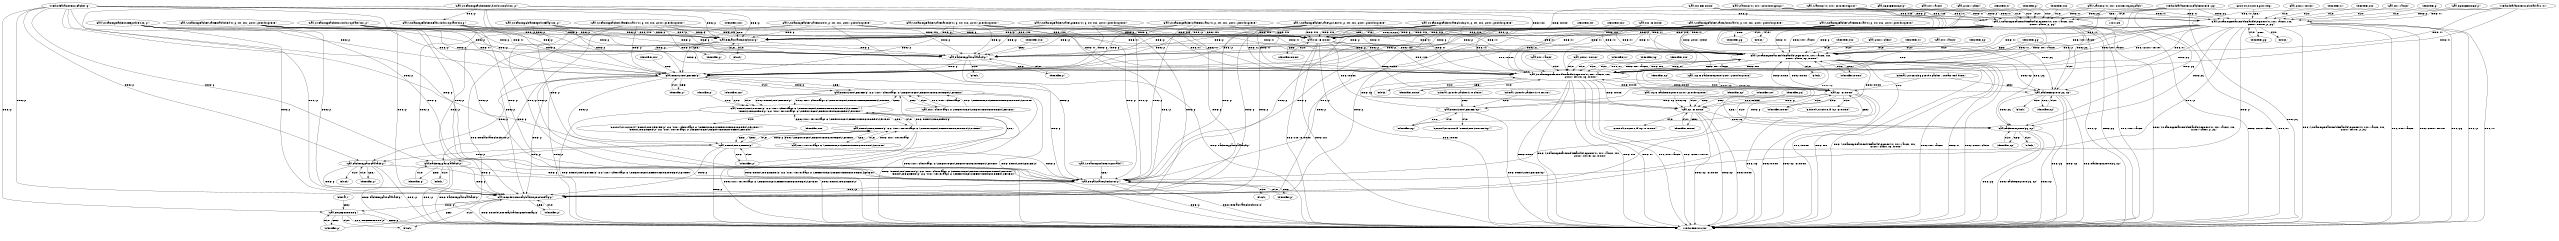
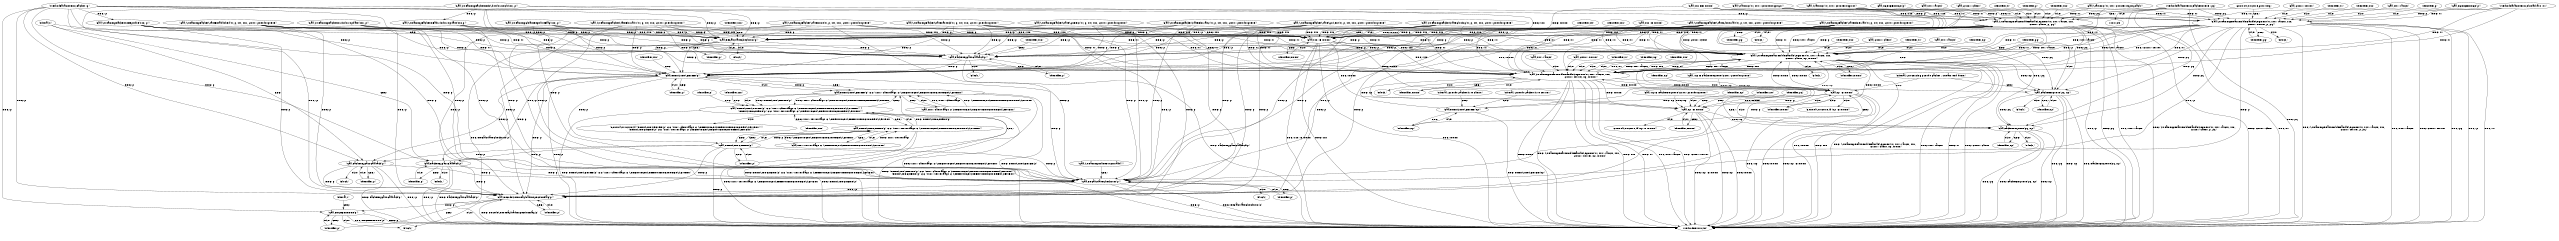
none -> (46, 23)
(500, 49) -> none
(381, 73) -> (95, 14)
(420, 110) -> none
(1462, 128) -> none
